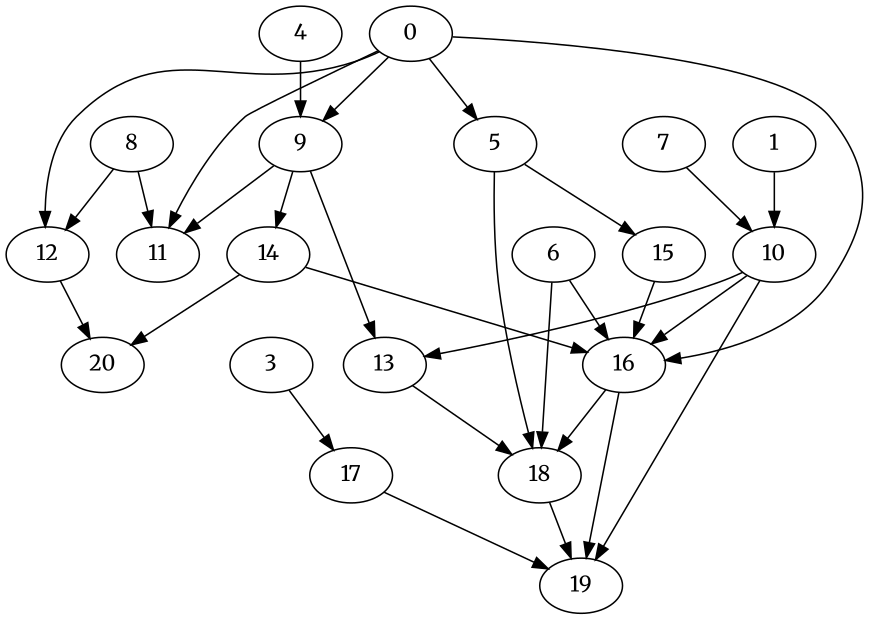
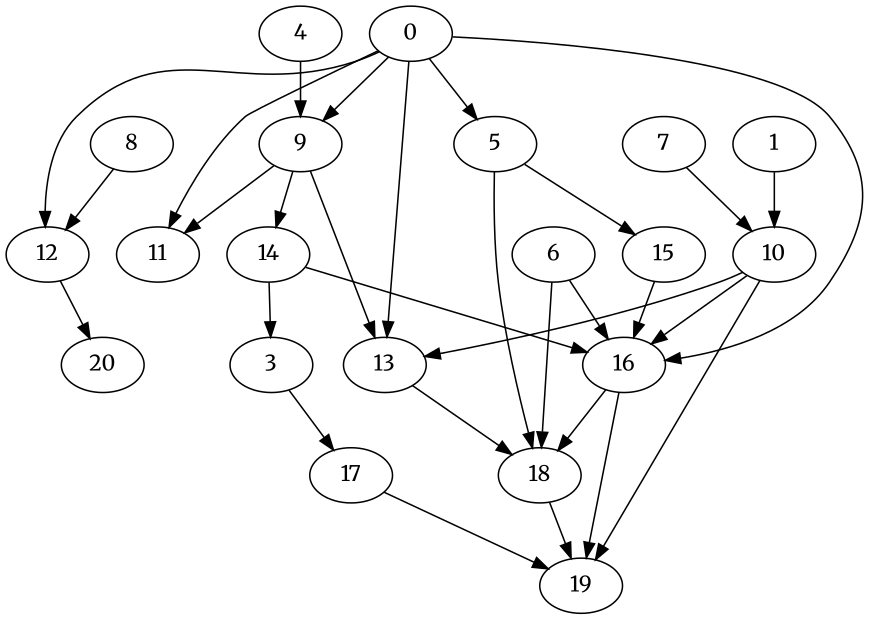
none -> (399, 191)
(143, 192) -> none
(192, 306) -> (270, 302)
